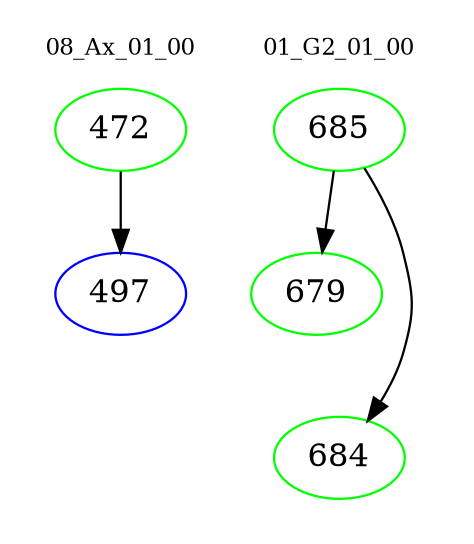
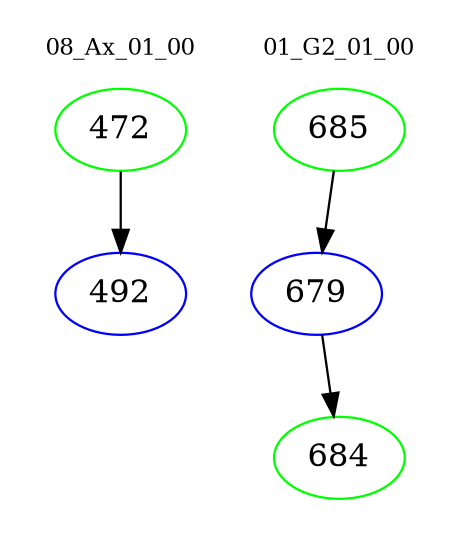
(410, 283) -> (326, 364)
(121, 294) -> (121, 294)
(317, 294) -> (317, 294)
